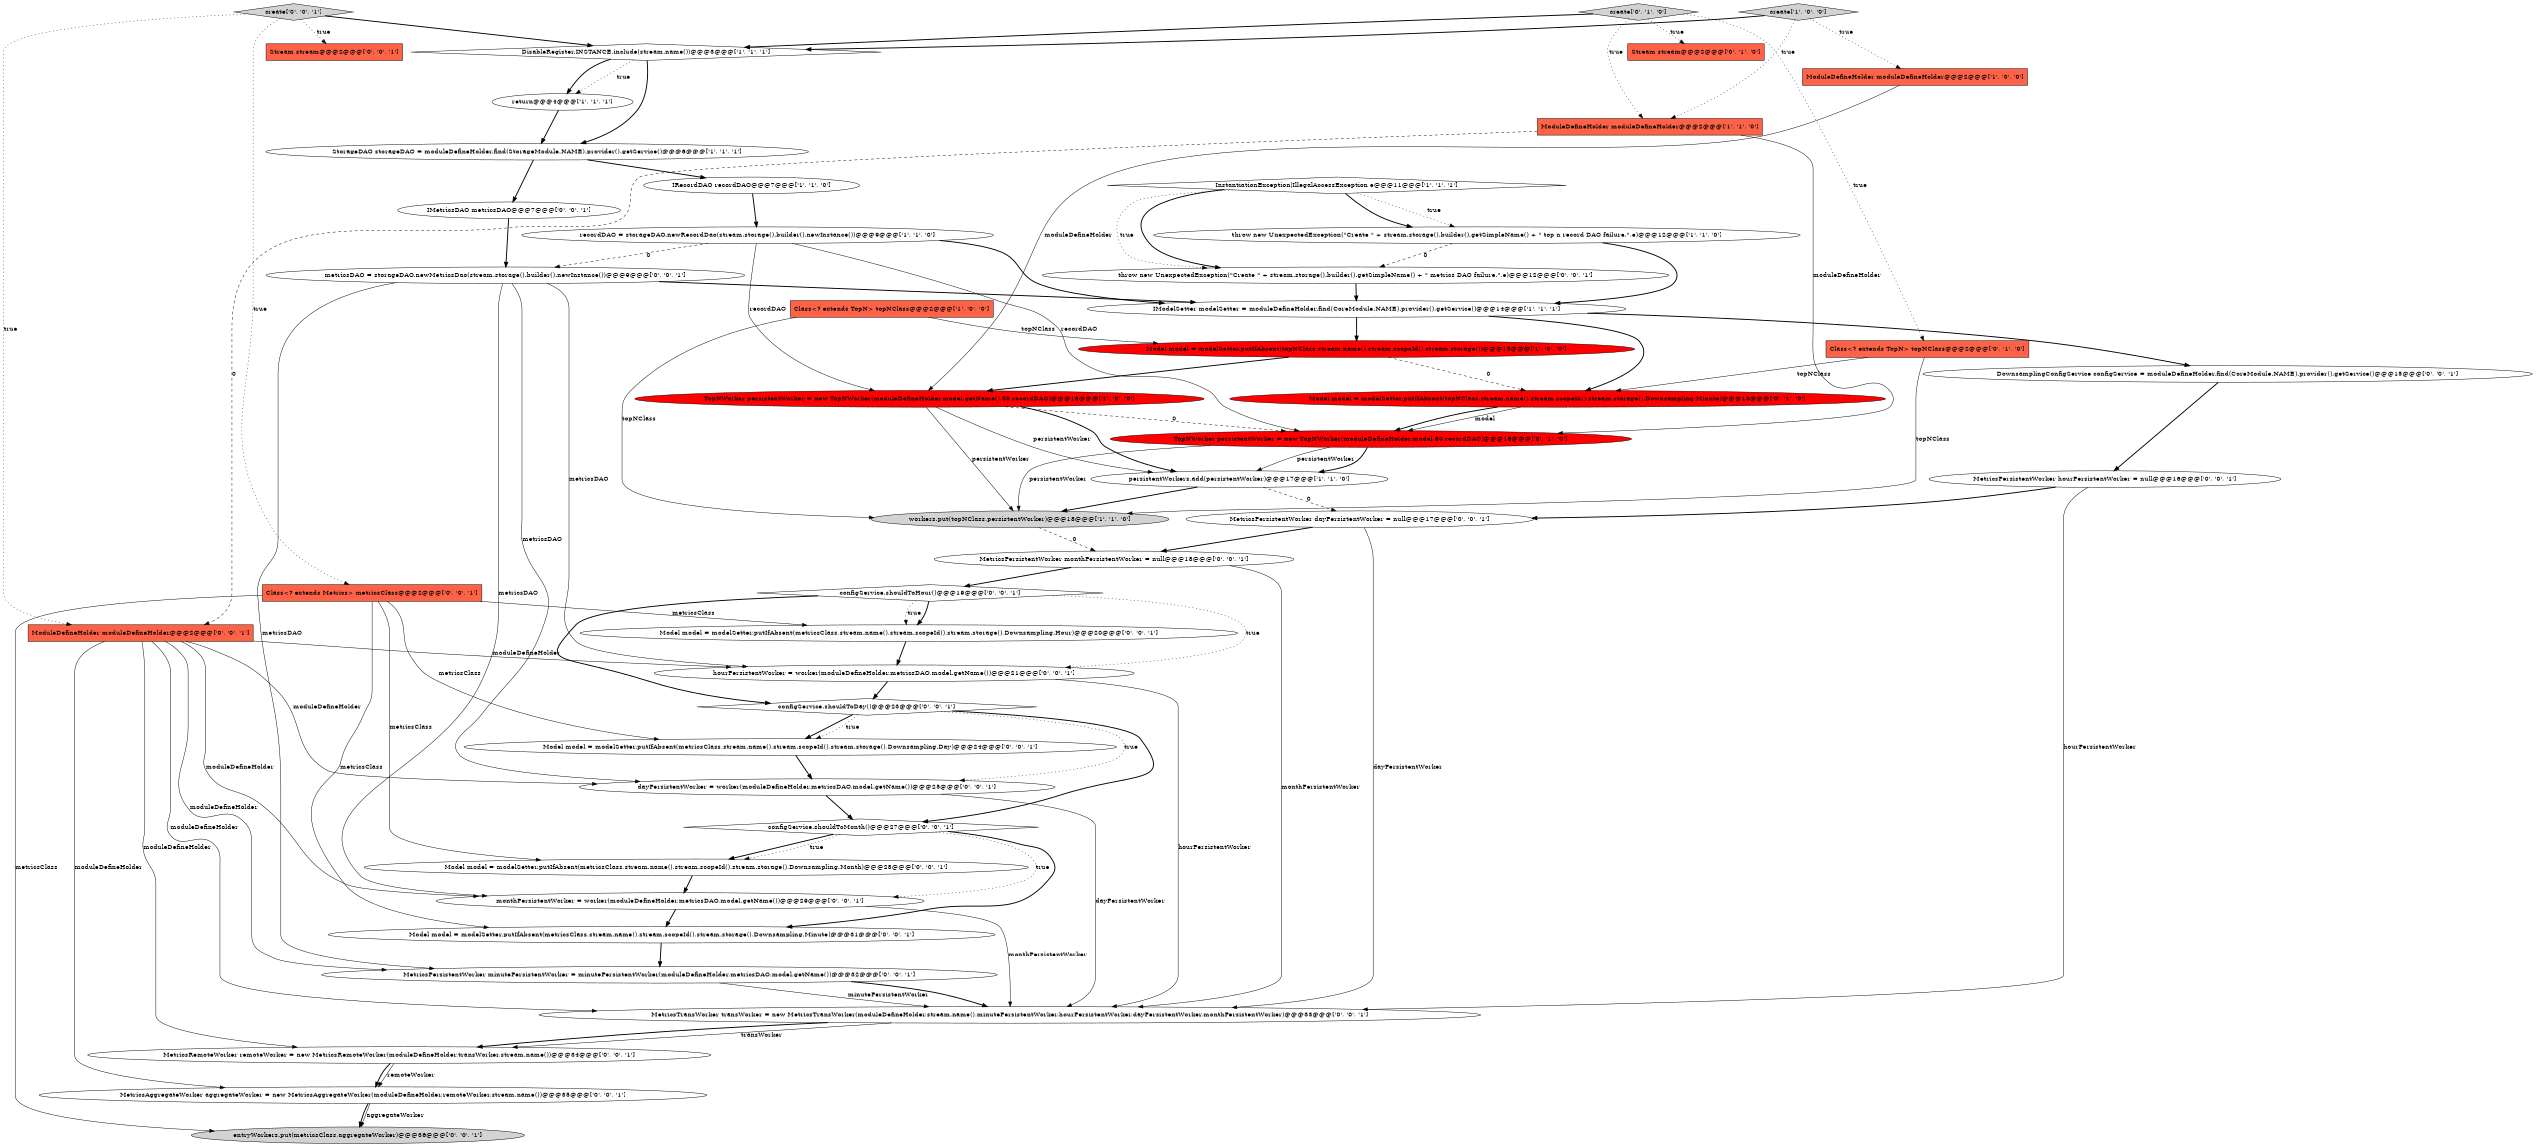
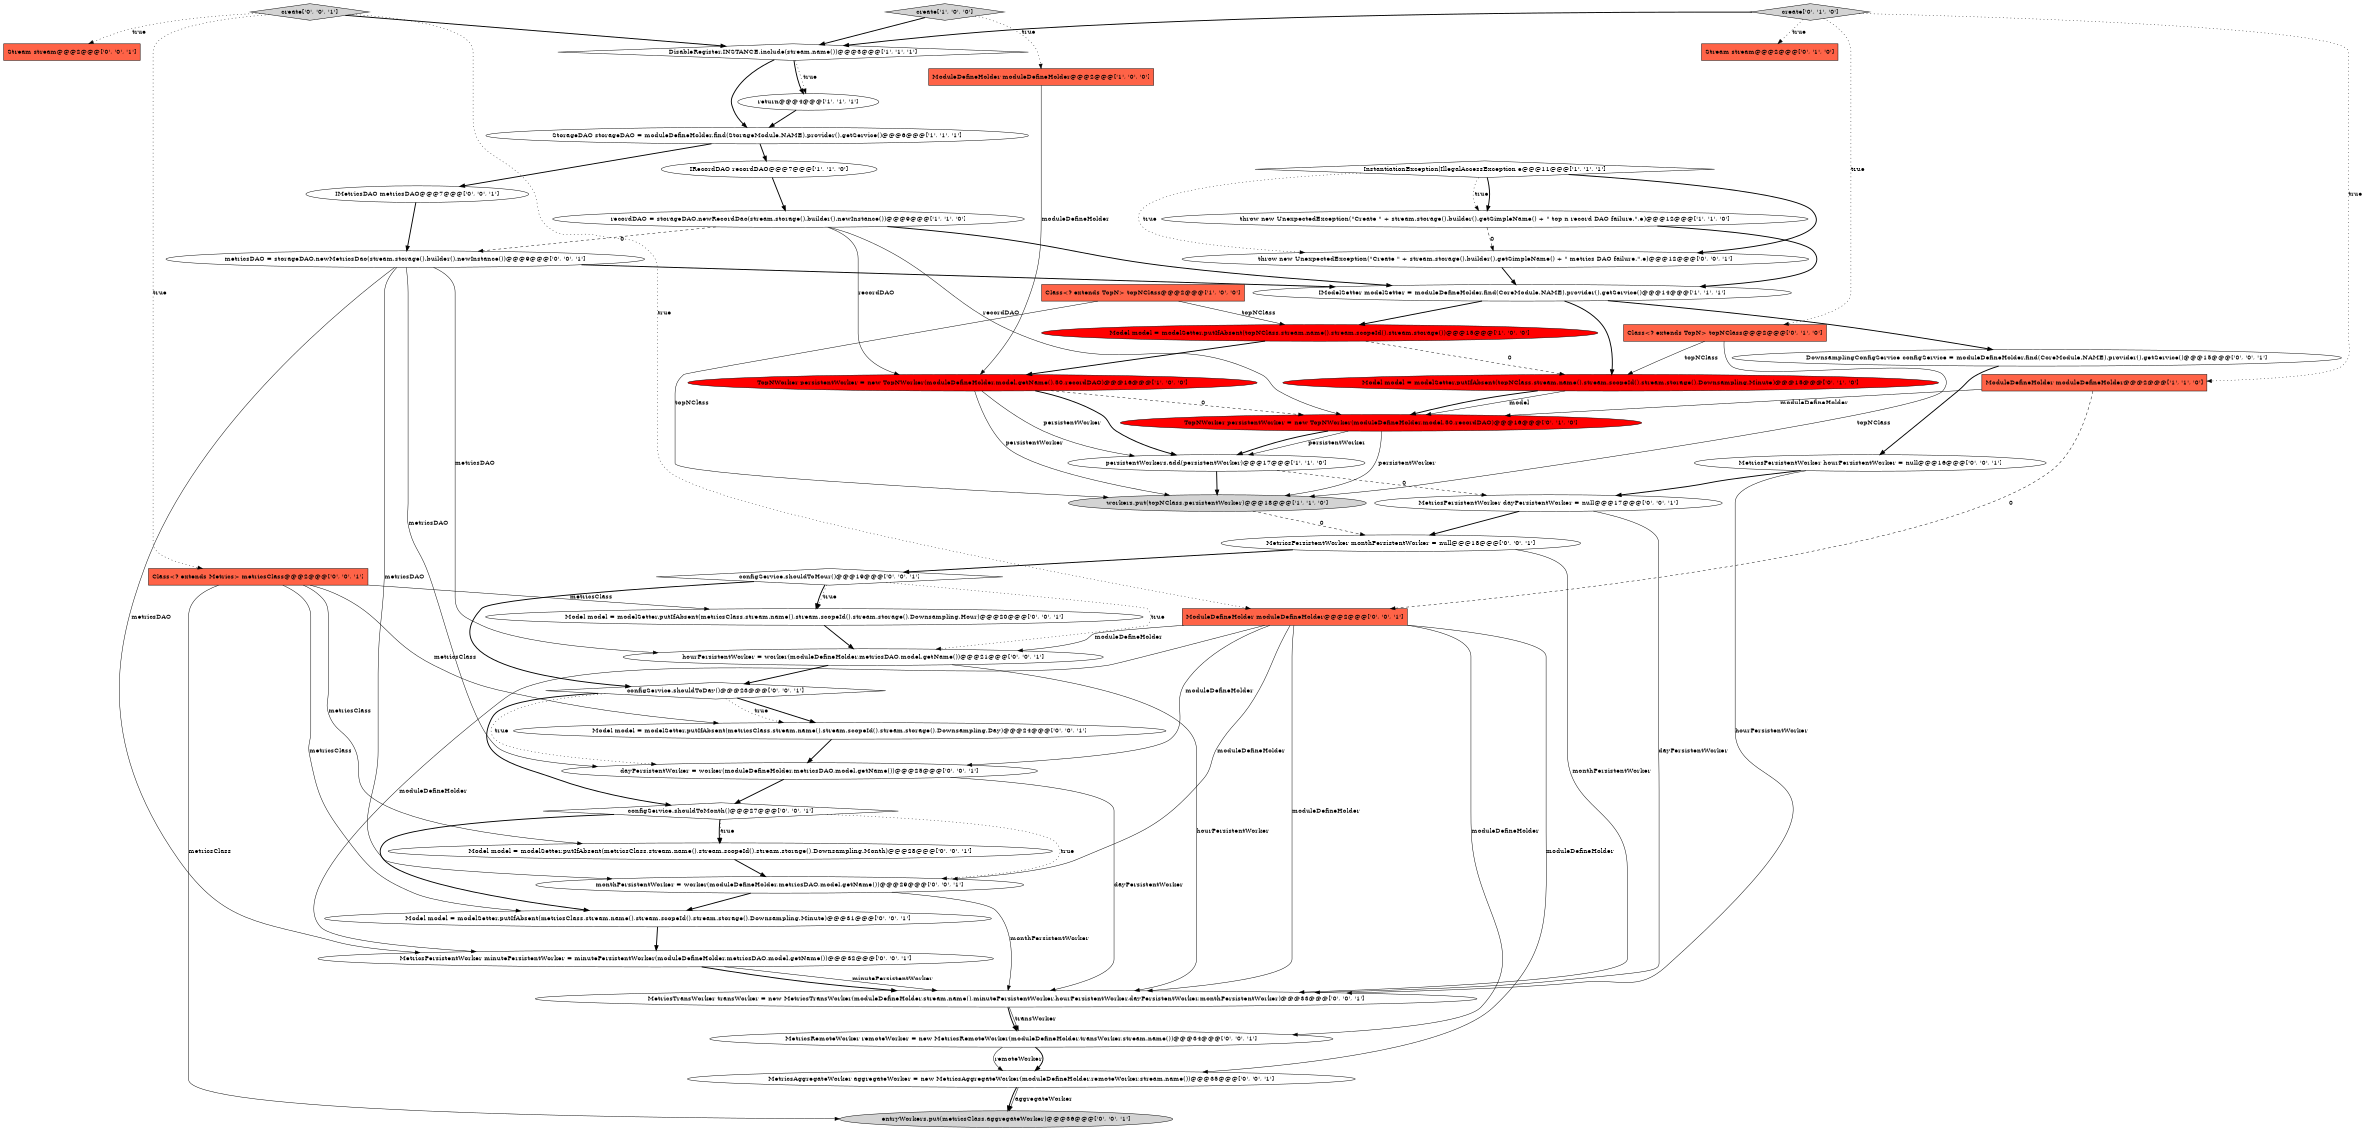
(1745, 79) -> none
